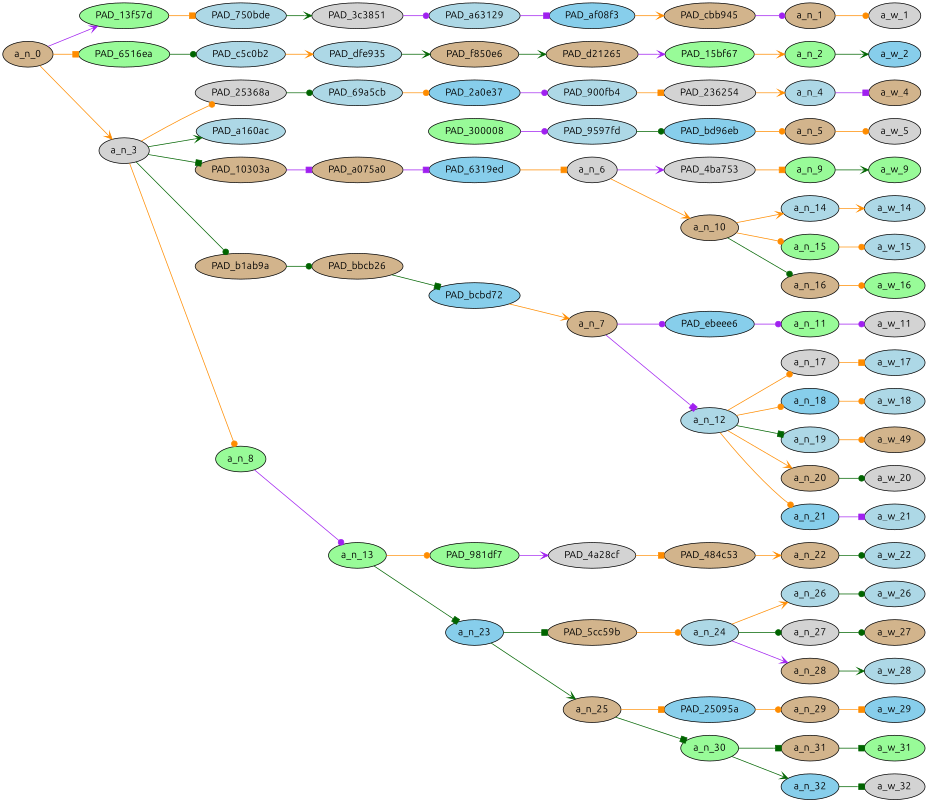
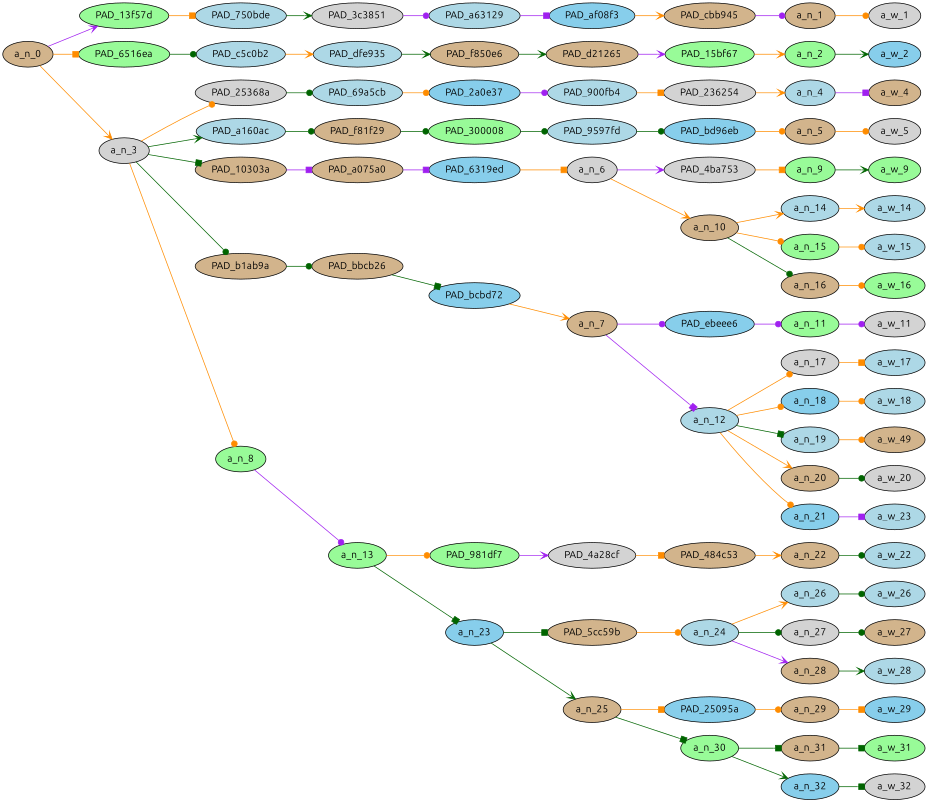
none -> (357, 131)
(531, 131) -> (531, 131)
(895, 517) -> (895, 517)
